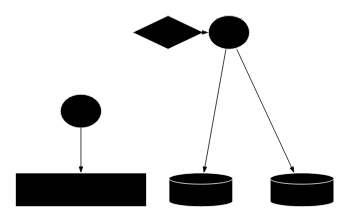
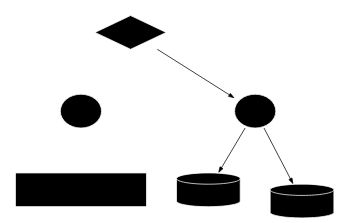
(168, 32) -> (131, 32)
(229, 32) -> (255, 111)
(81, 165) -> none
(201, 190) -> (209, 190)
(302, 190) -> (302, 201)
